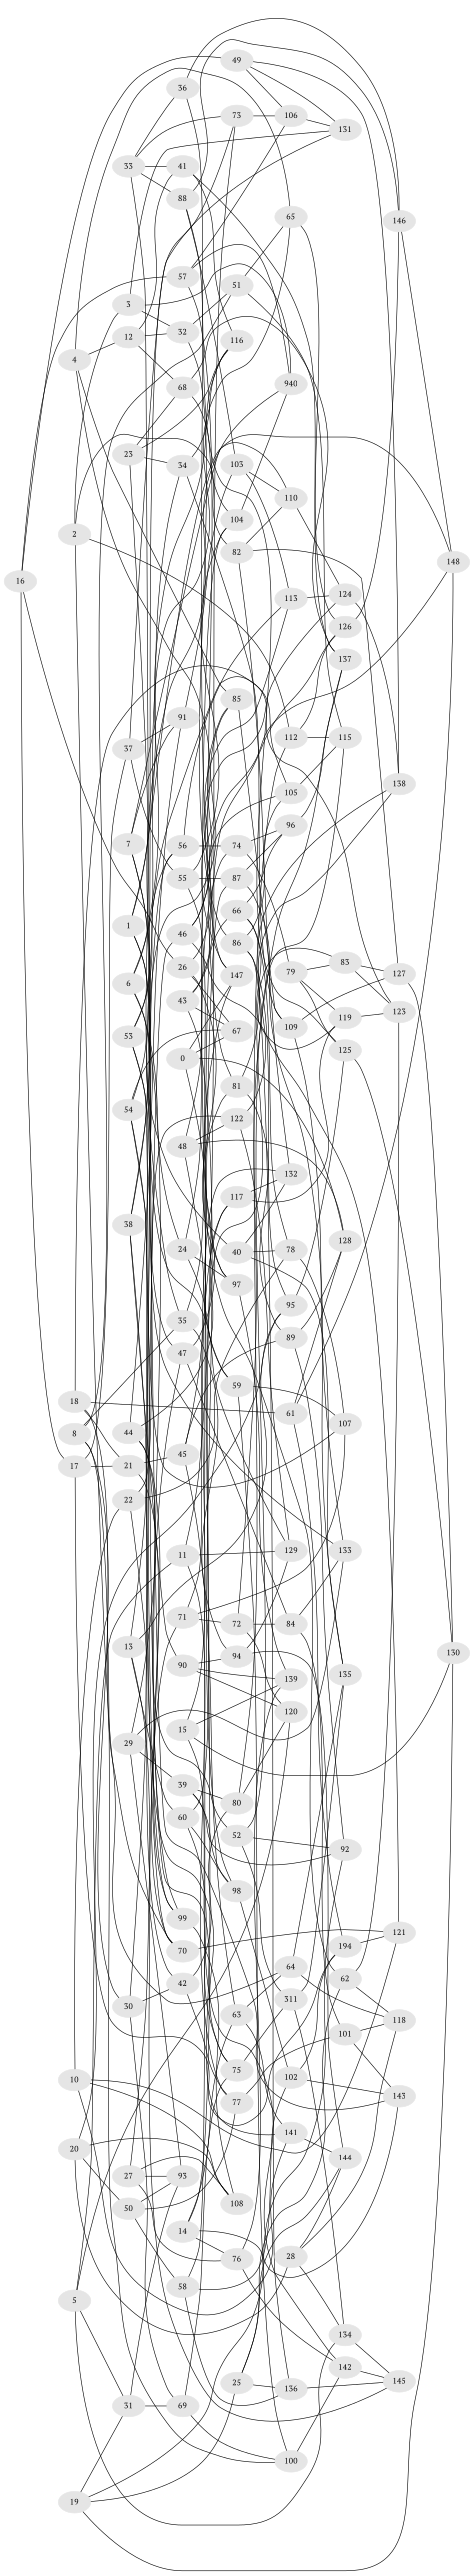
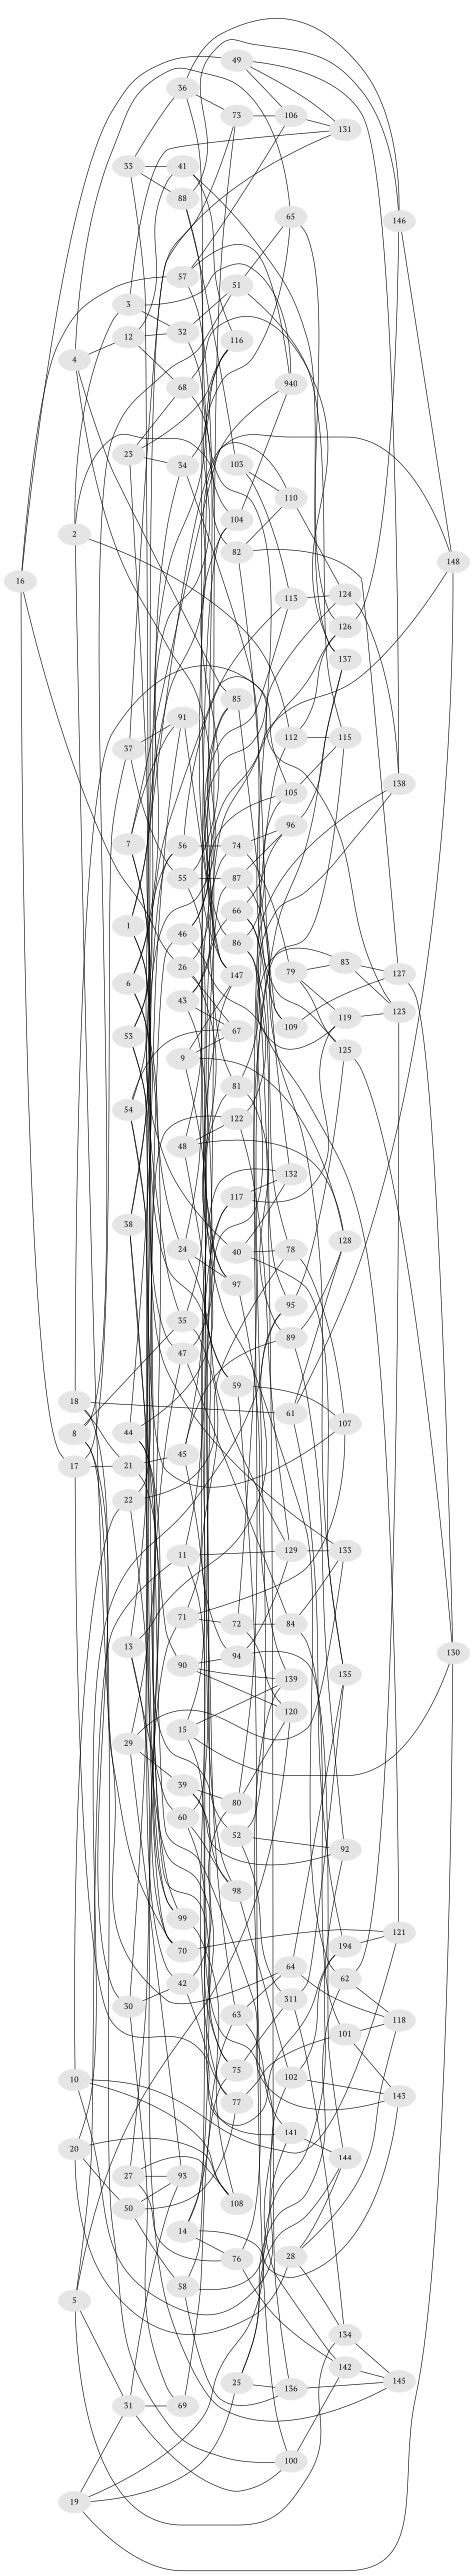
(174, 127) -> (210, 102)
(197, 649) -> (198, 819)
(183, 1059) -> (183, 1059)
(319, 1200) -> (318, 1551)
(228, 2446) -> (200, 2478)
